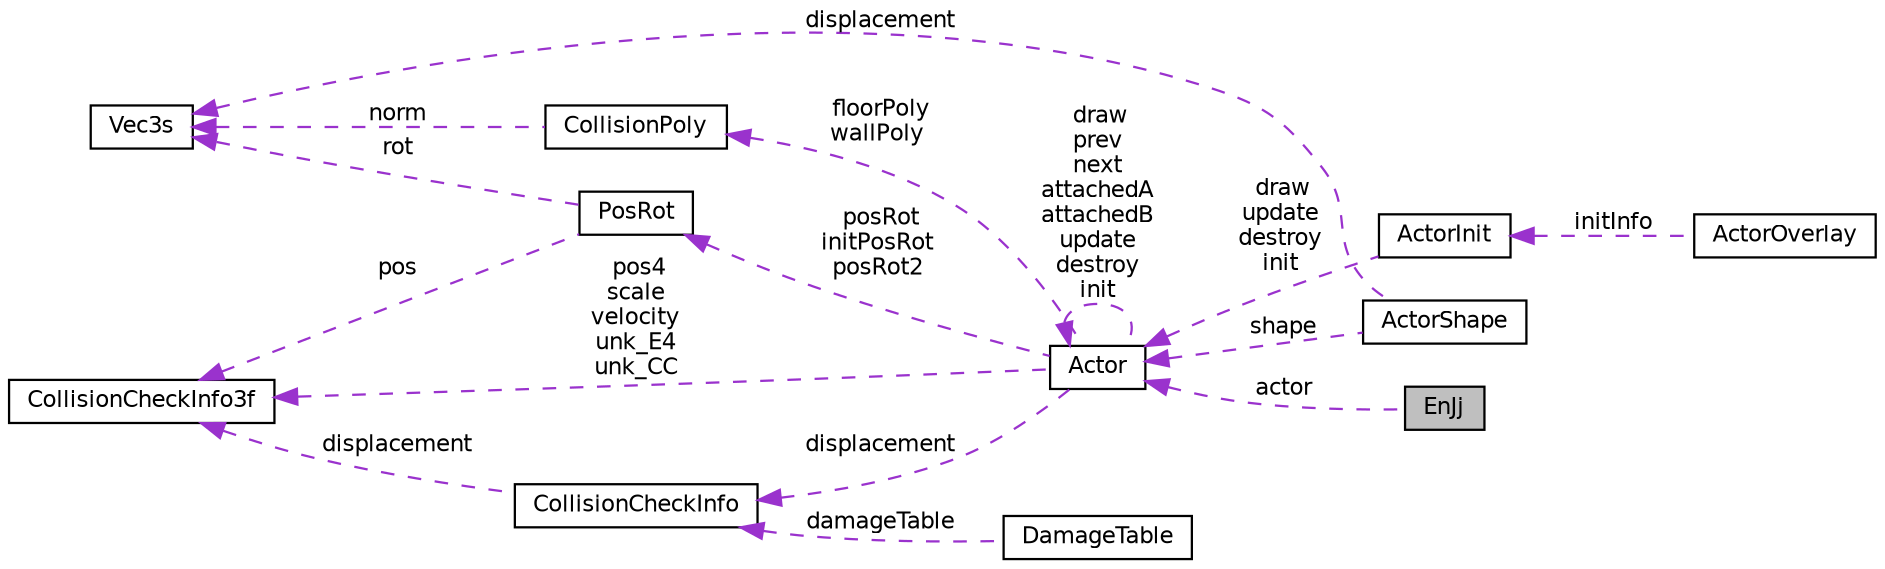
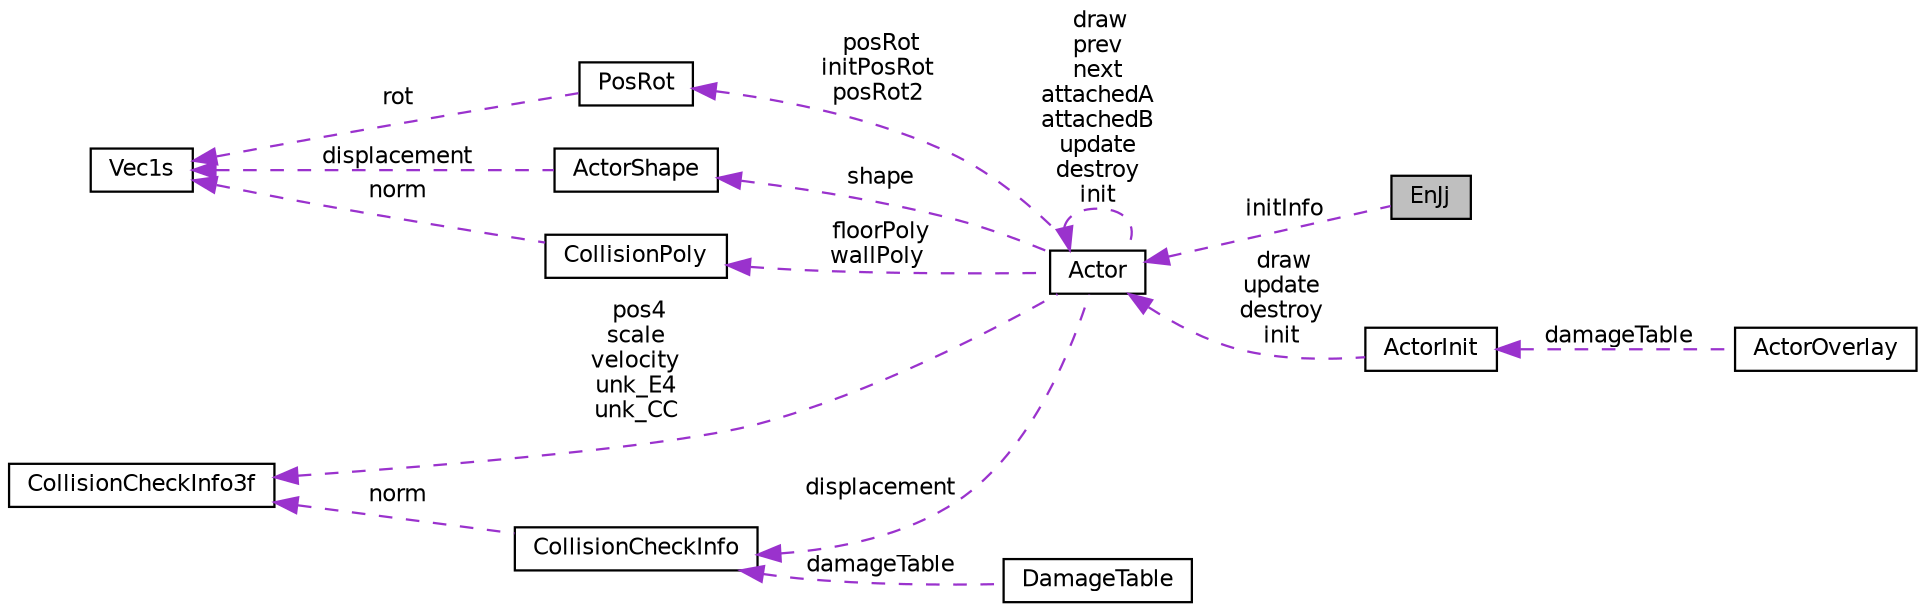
(142, 127) -> (142, 170)
(1610, 223) -> (1616, 337)
(400, 303) -> none
(1266, 345) -> (898, 206)
(1280, 389) -> (1281, 210)
(395, 446) -> (395, 496)
